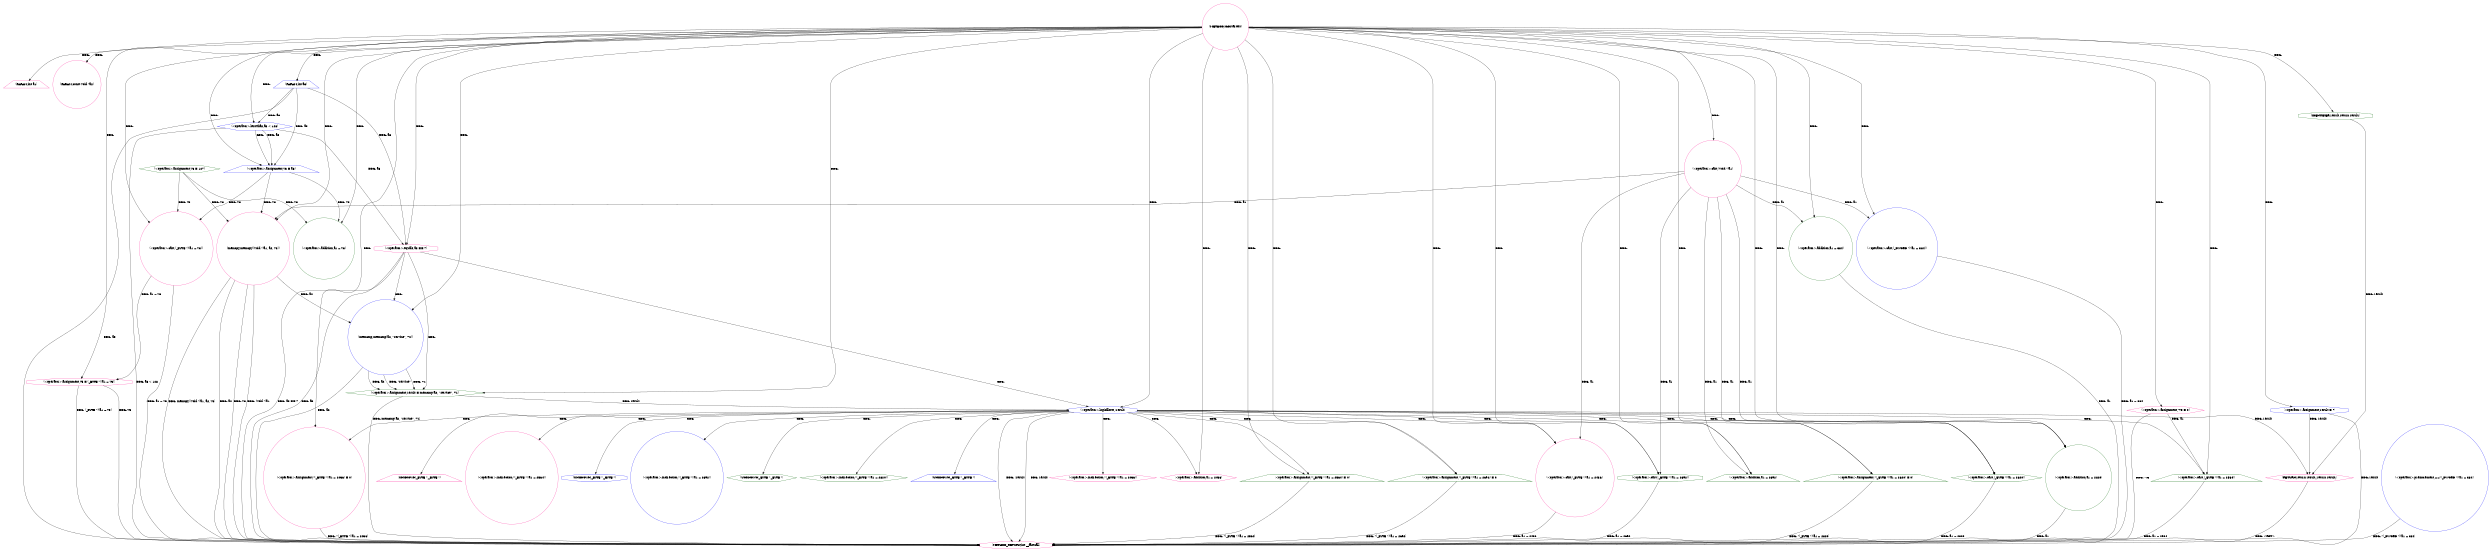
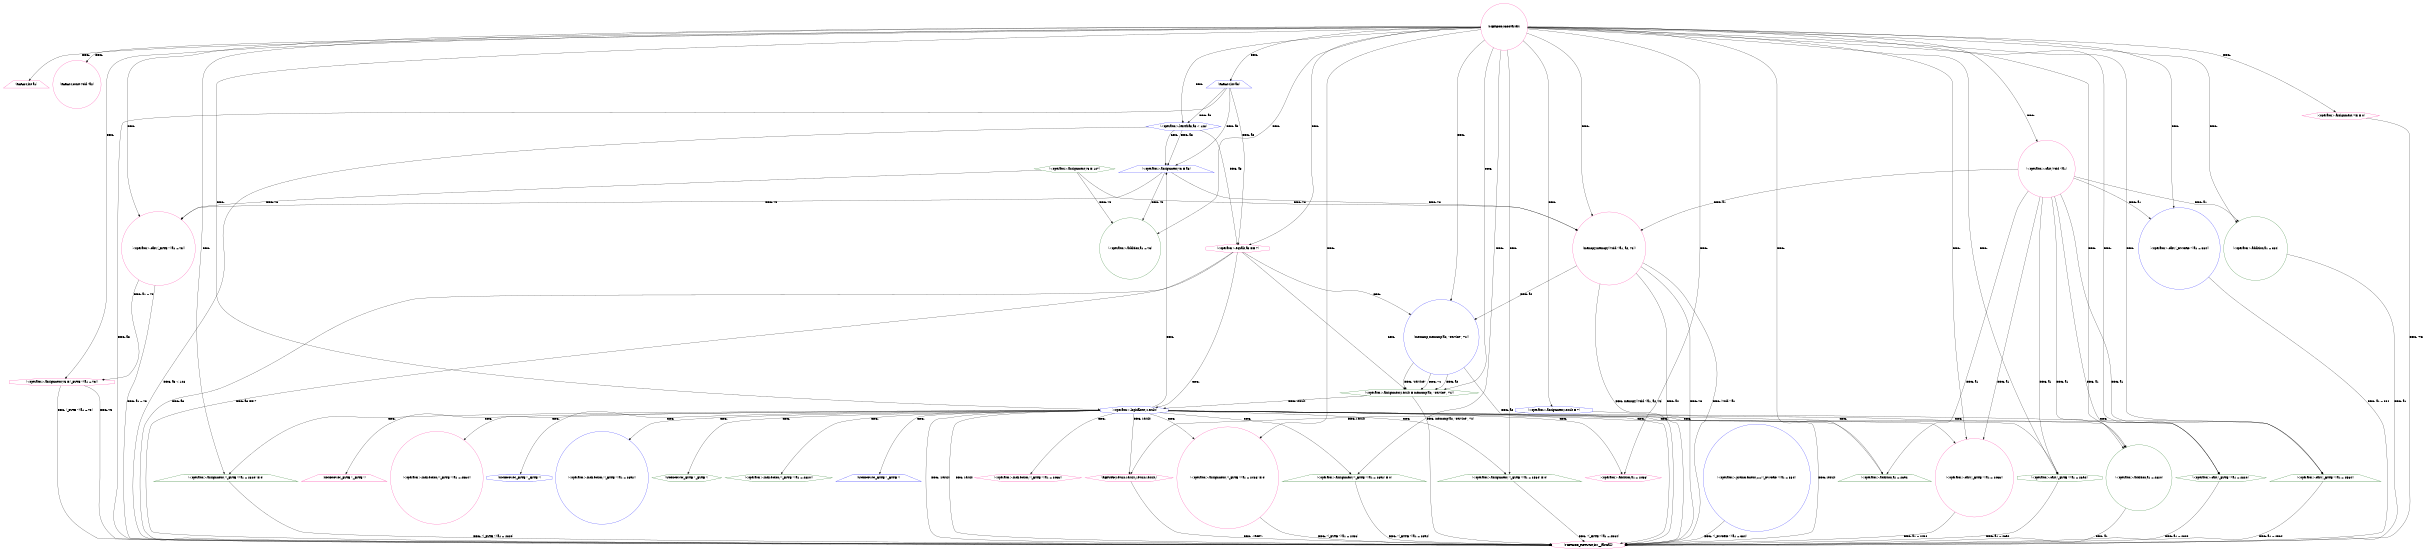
(652, 35) -> (1166, 295)
(2336, 116) -> none
(2185, 443) -> (2113, 416)
